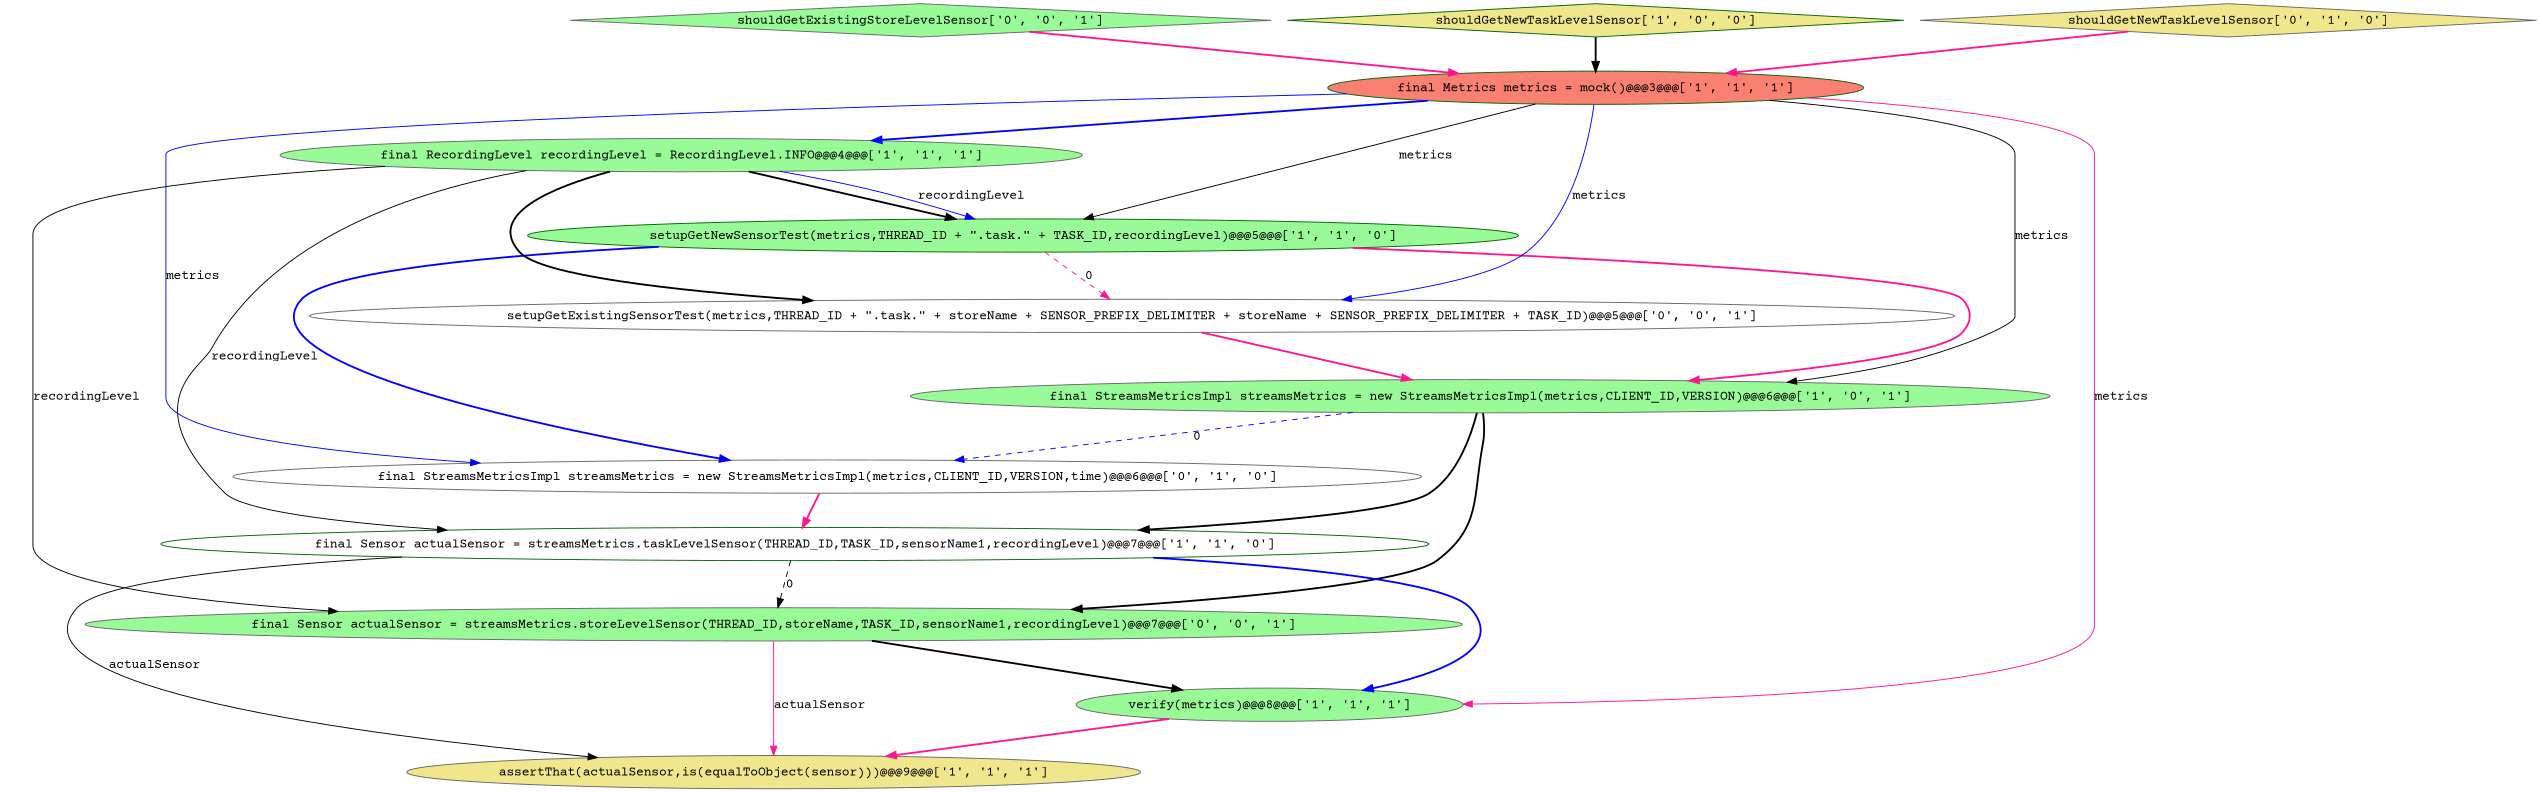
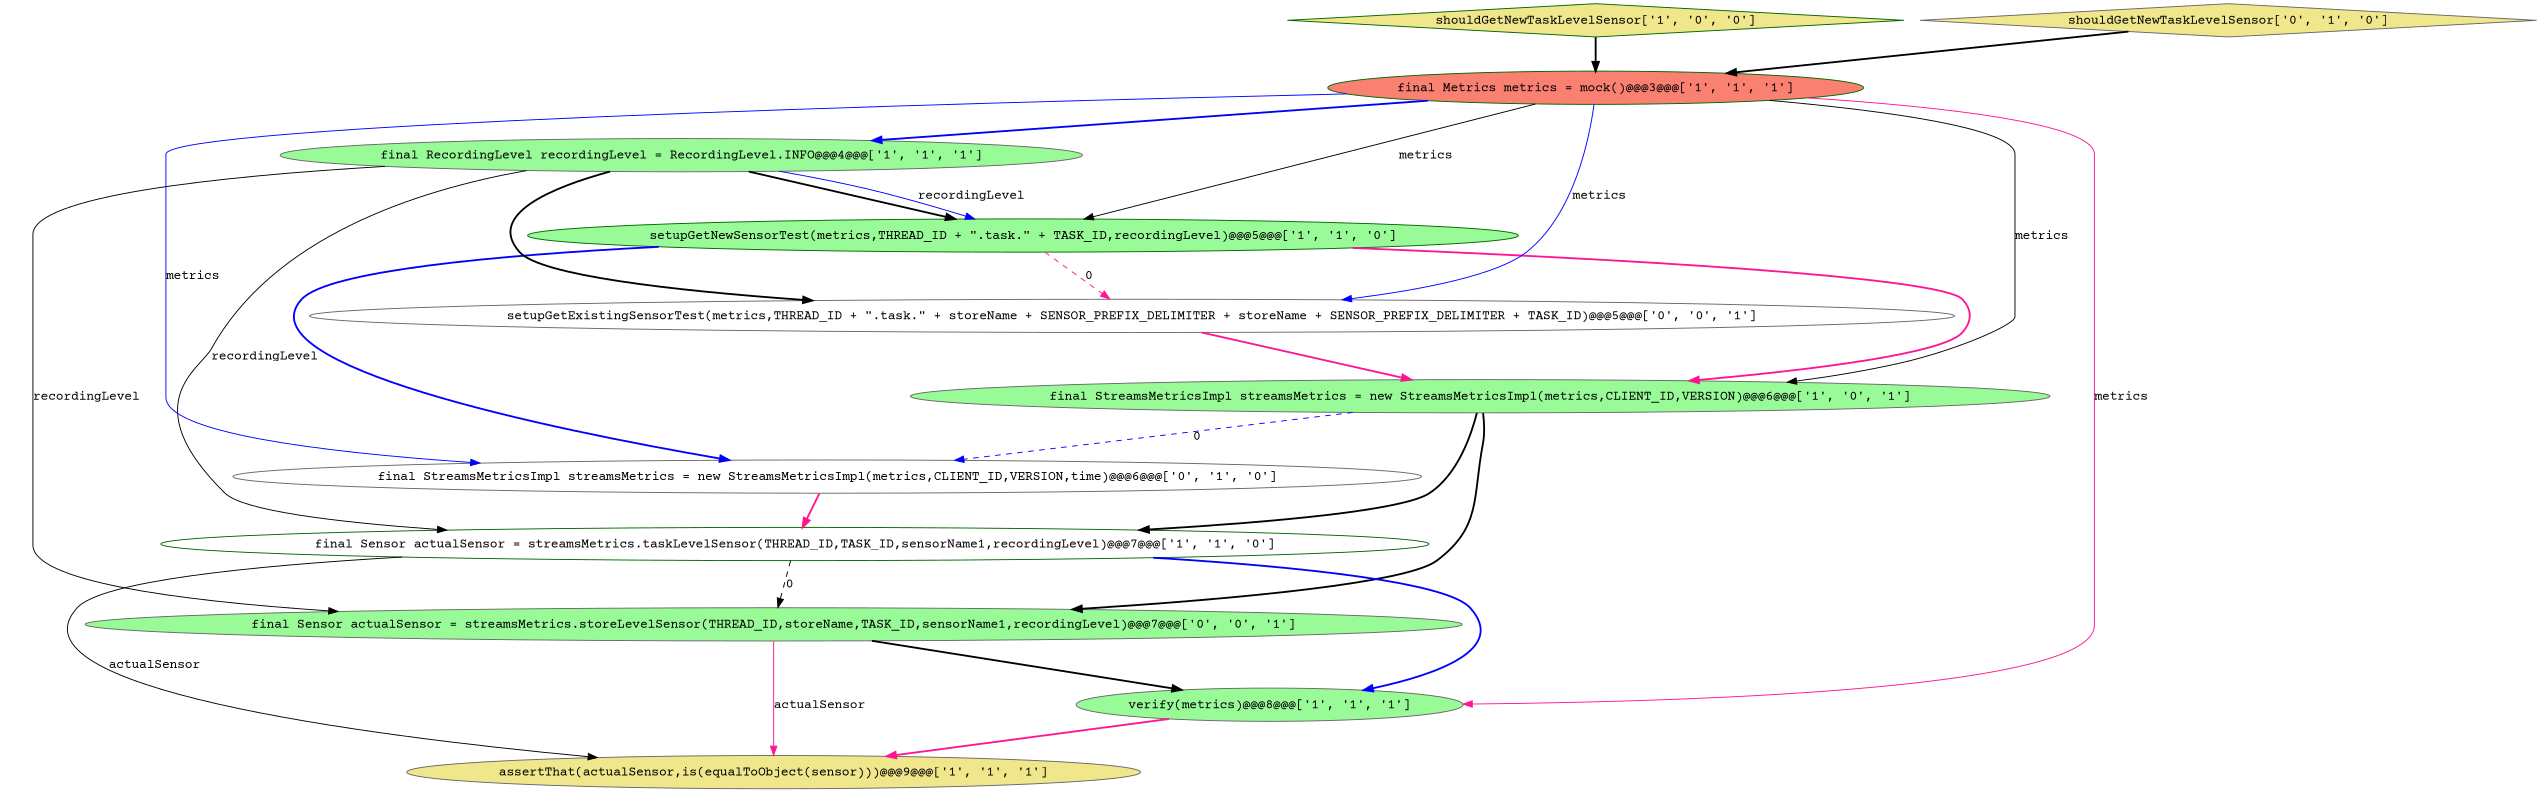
(920, 20) -> none
(1932, 52) -> (1932, 52)
